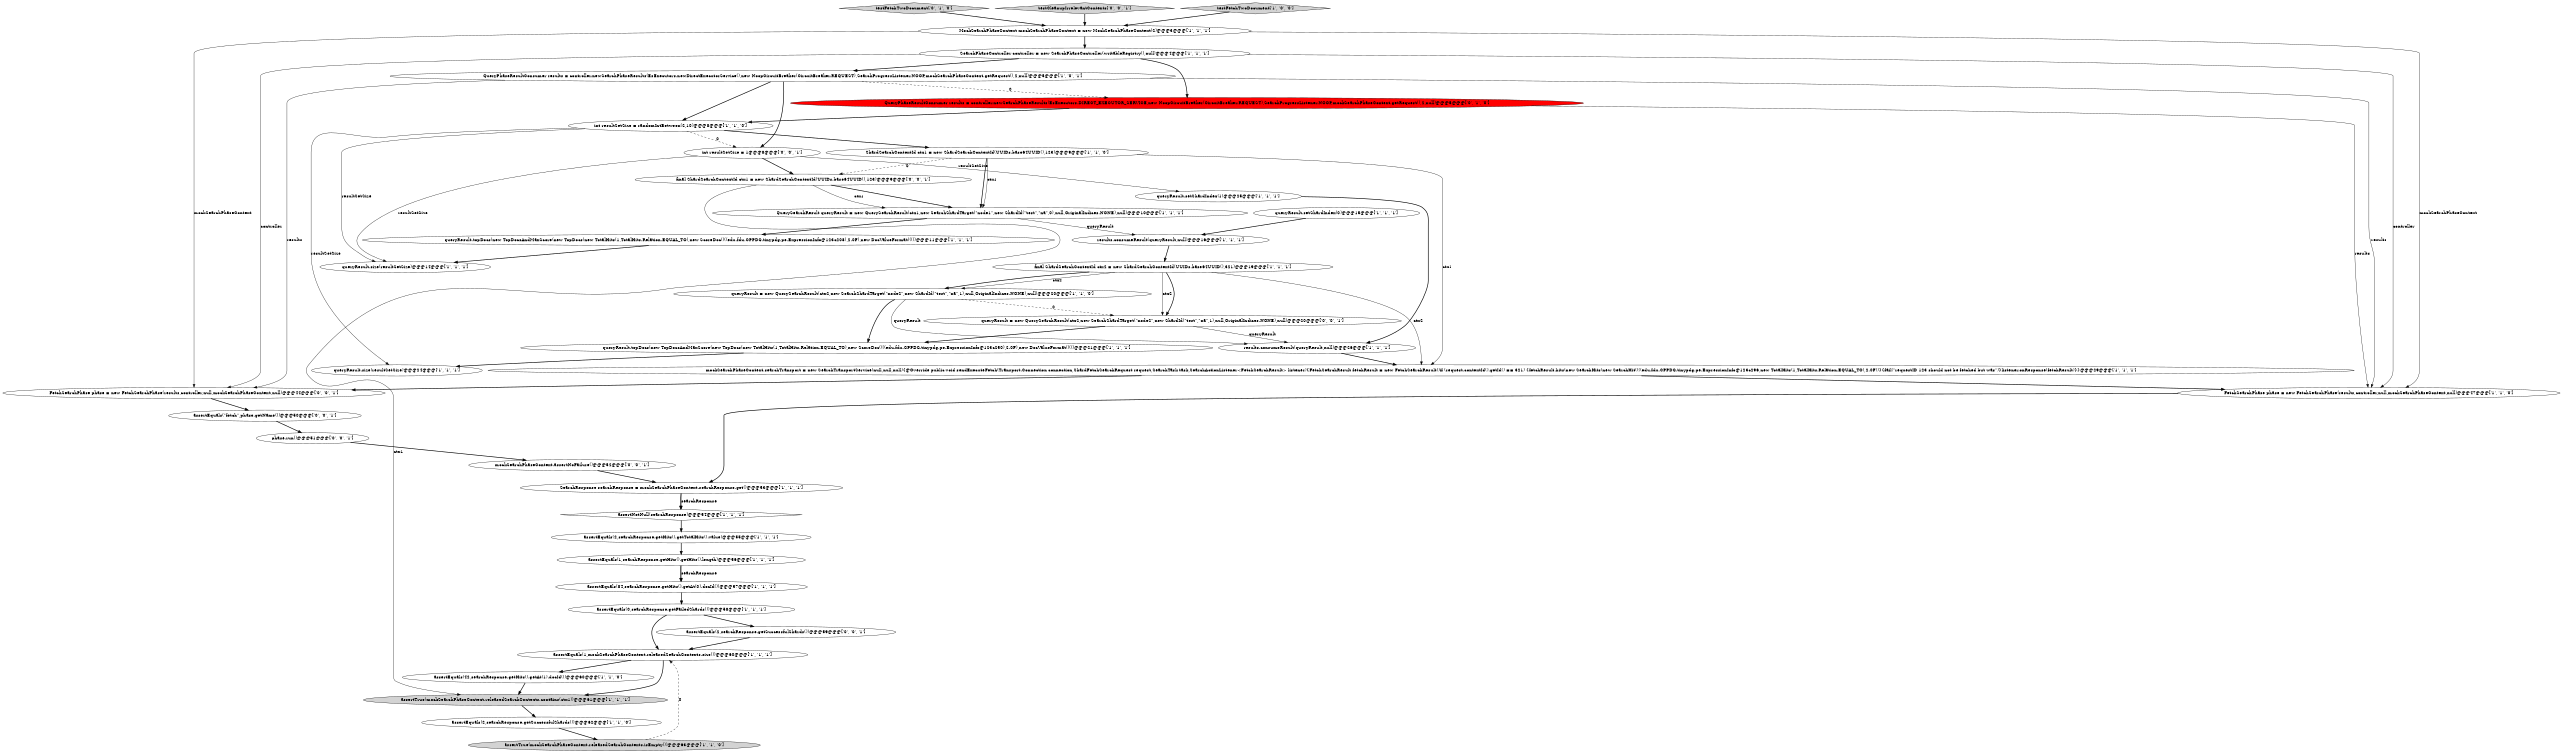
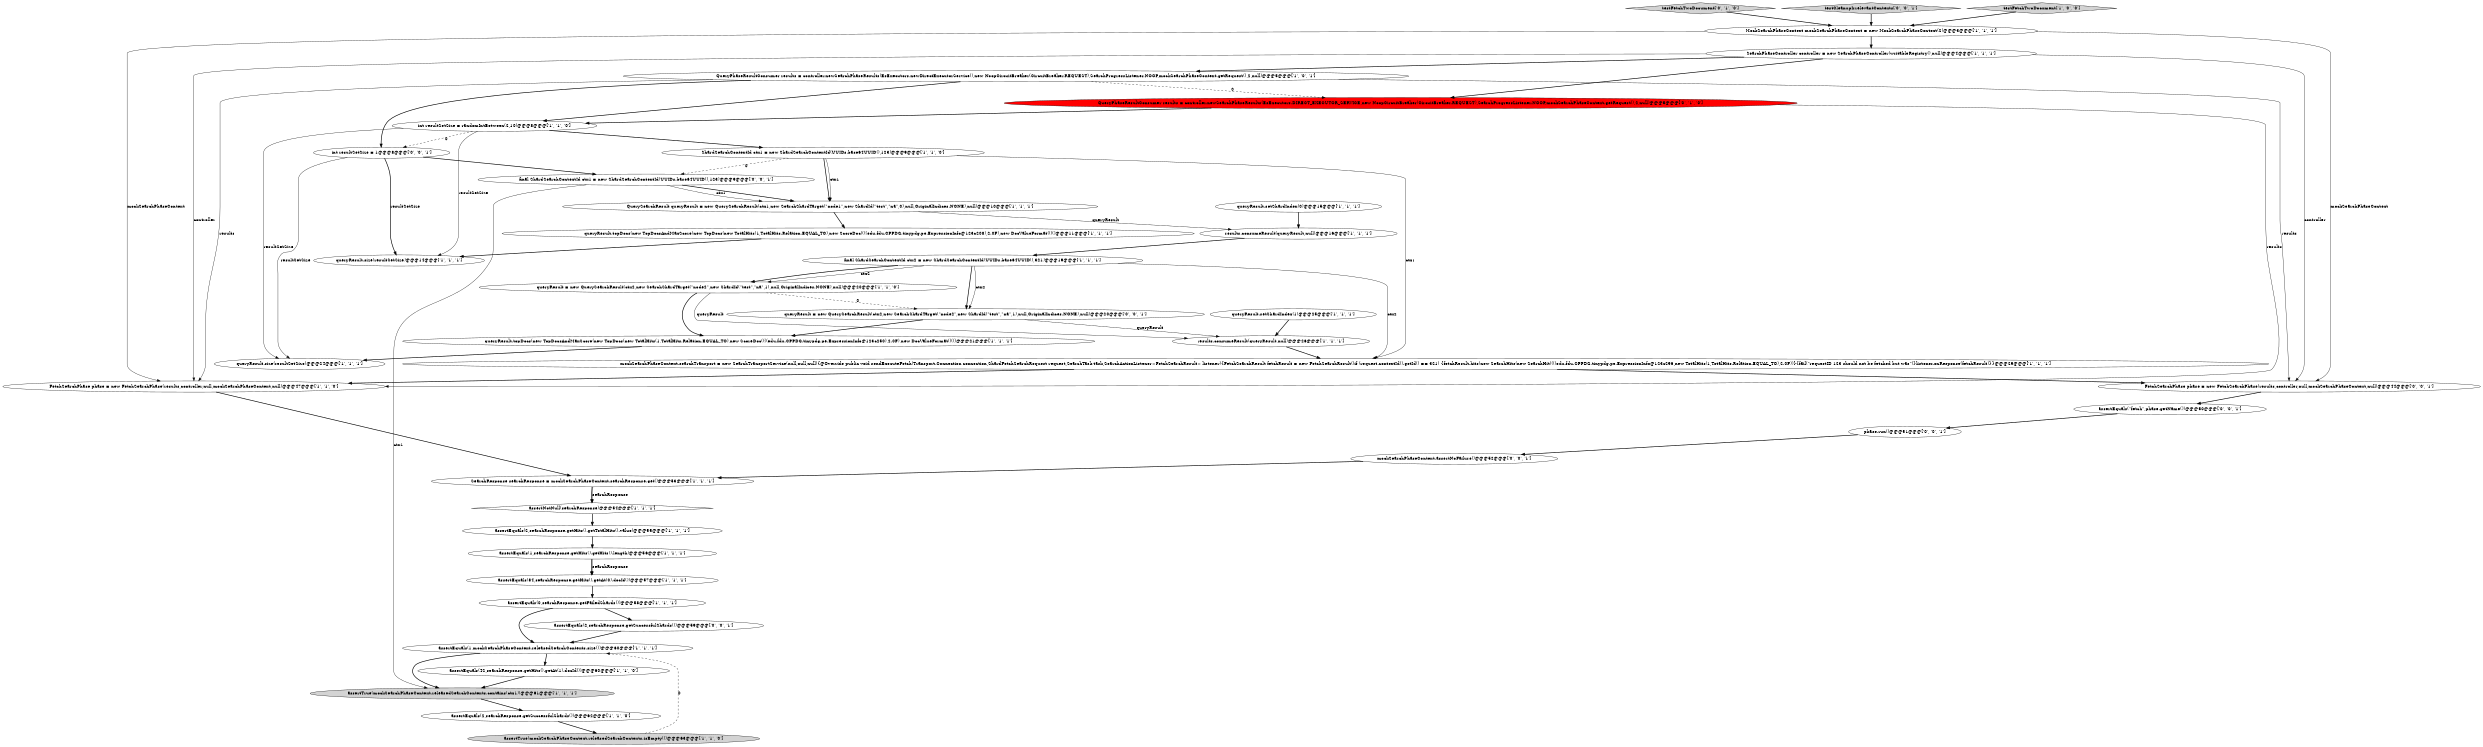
(979, 170) -> (296, 247)
(502, 179) -> (390, 205)
